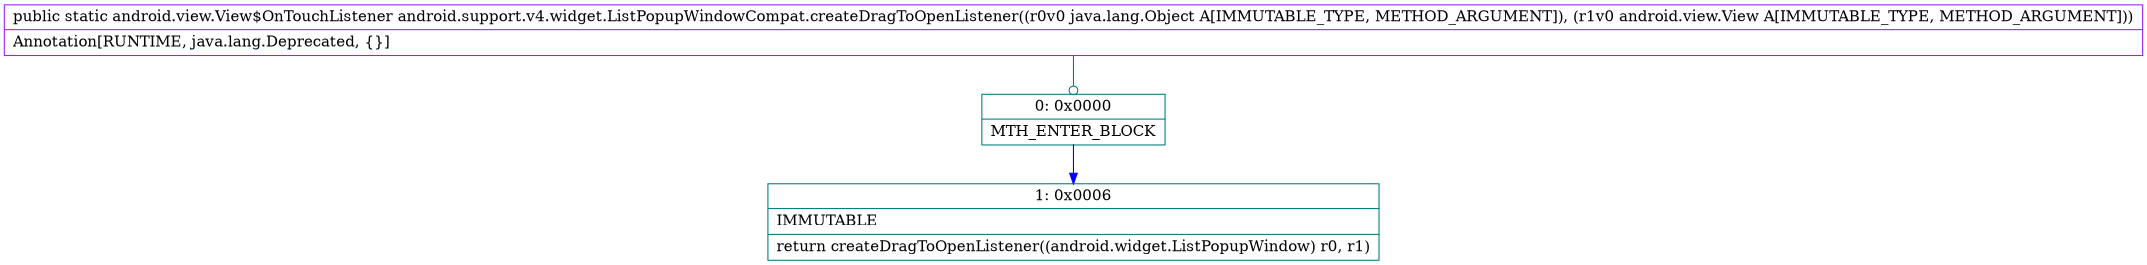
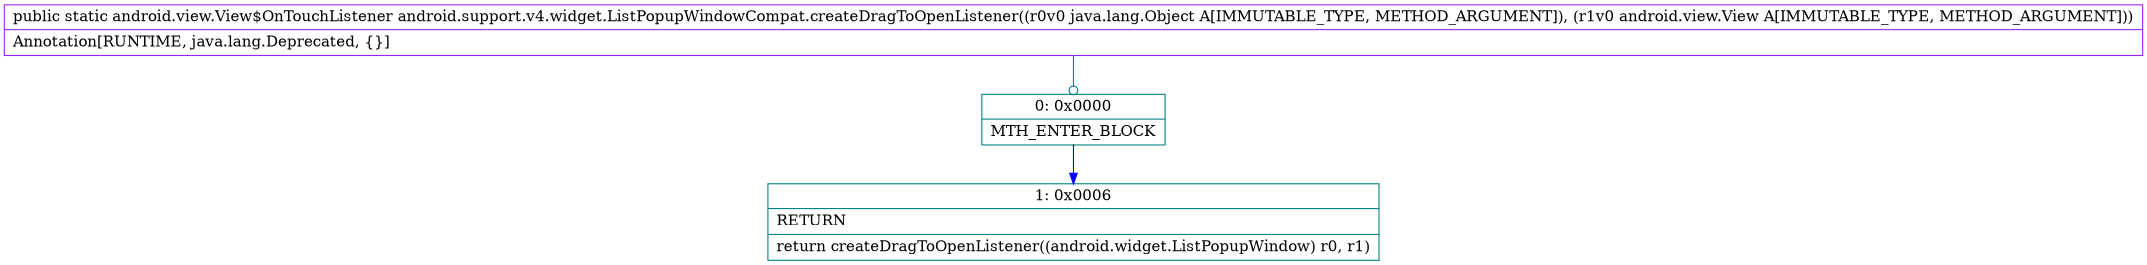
(827, 221) -> (812, 221)
